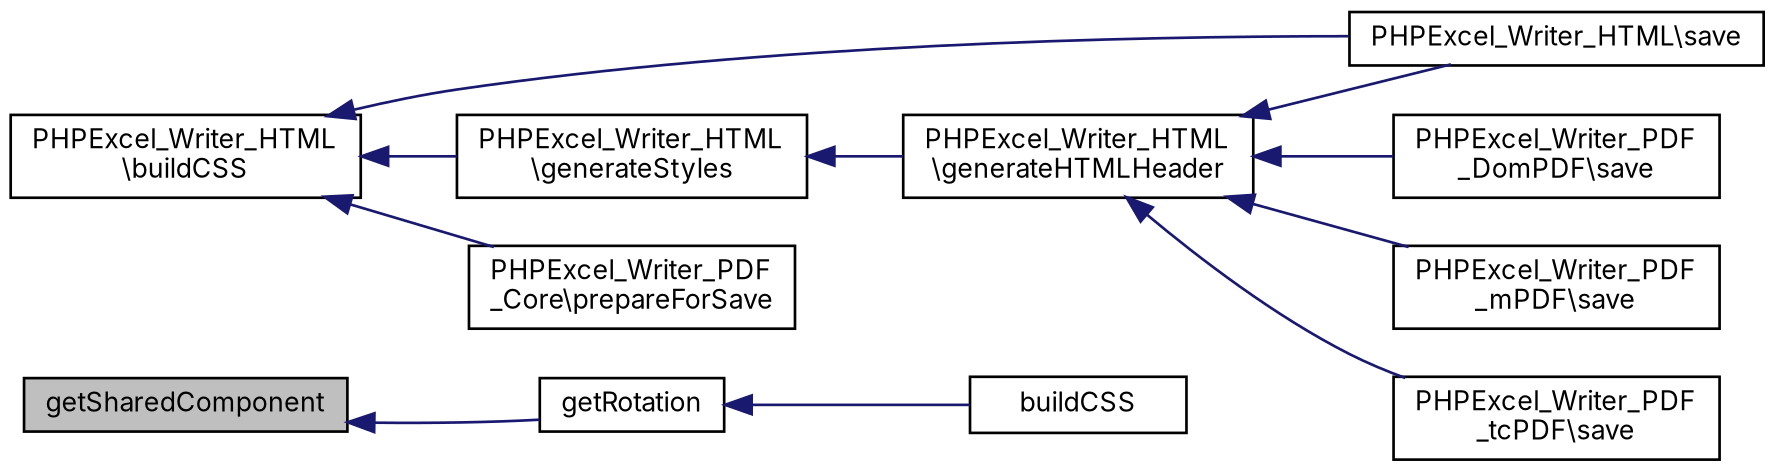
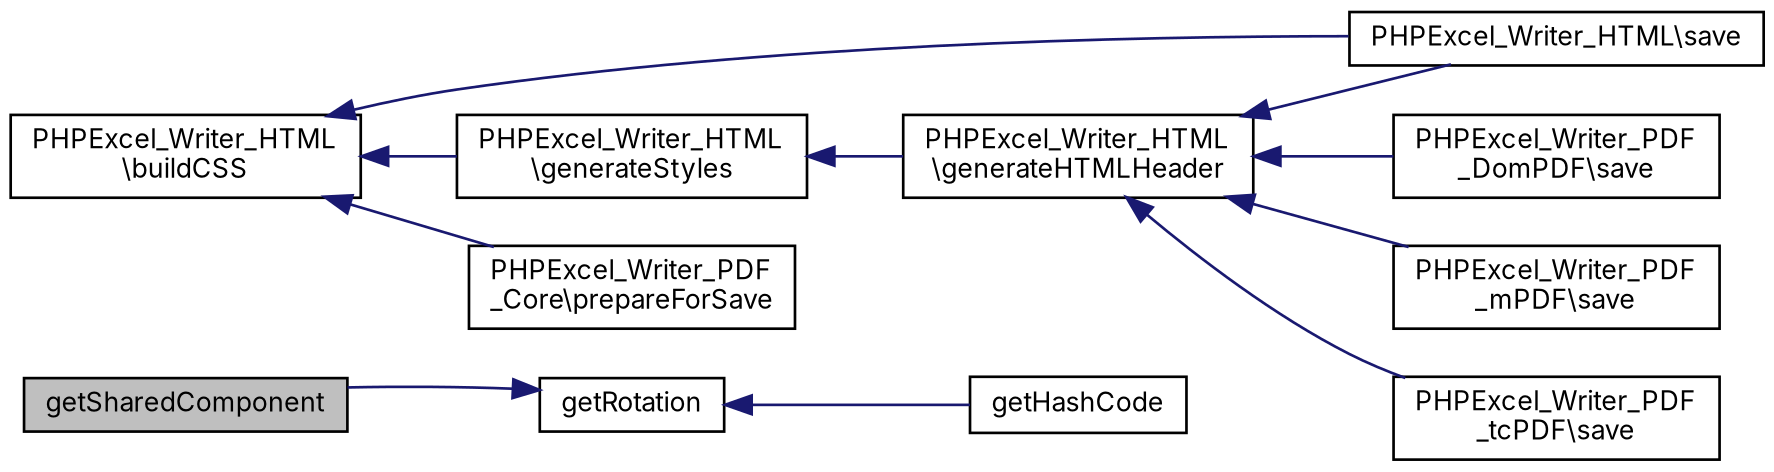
(1078, 405) -> (1078, 405)
(457, 422) -> (430, 387)
